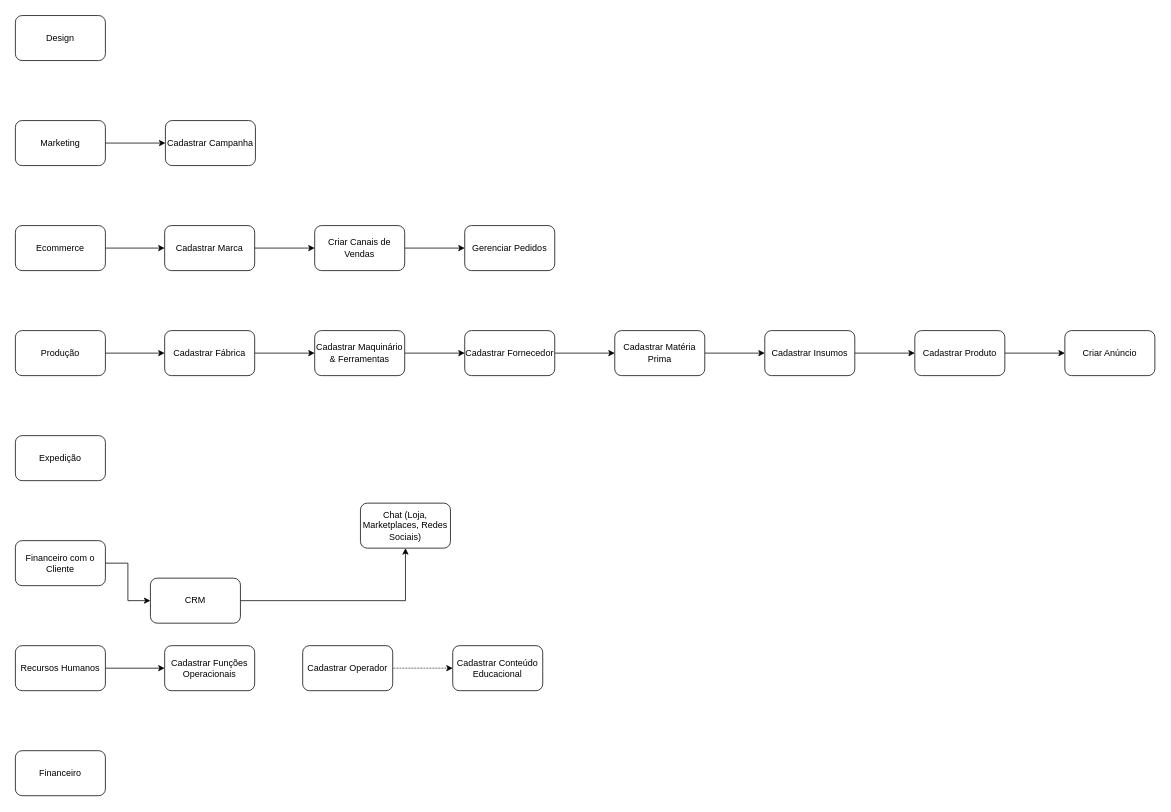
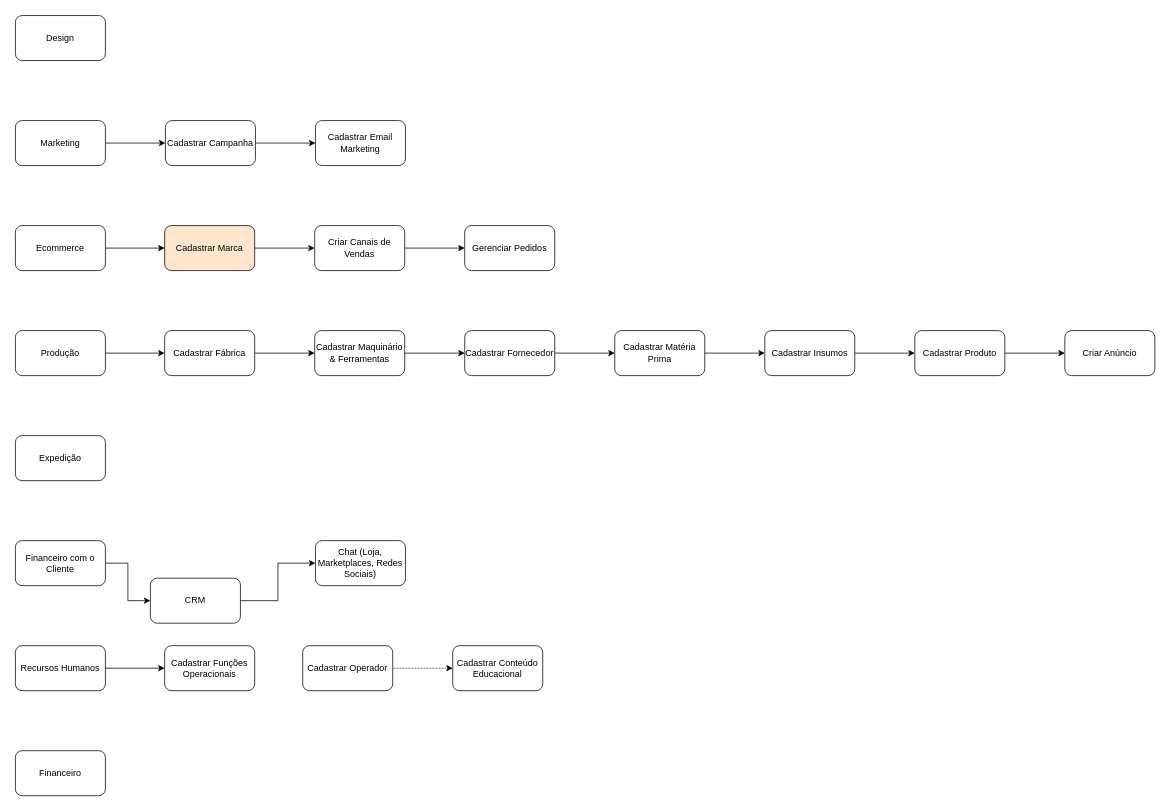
none -> (309, 143)
none -> (360, 143)
(210, 248) -> (210, 248)
(405, 525) -> (360, 563)
